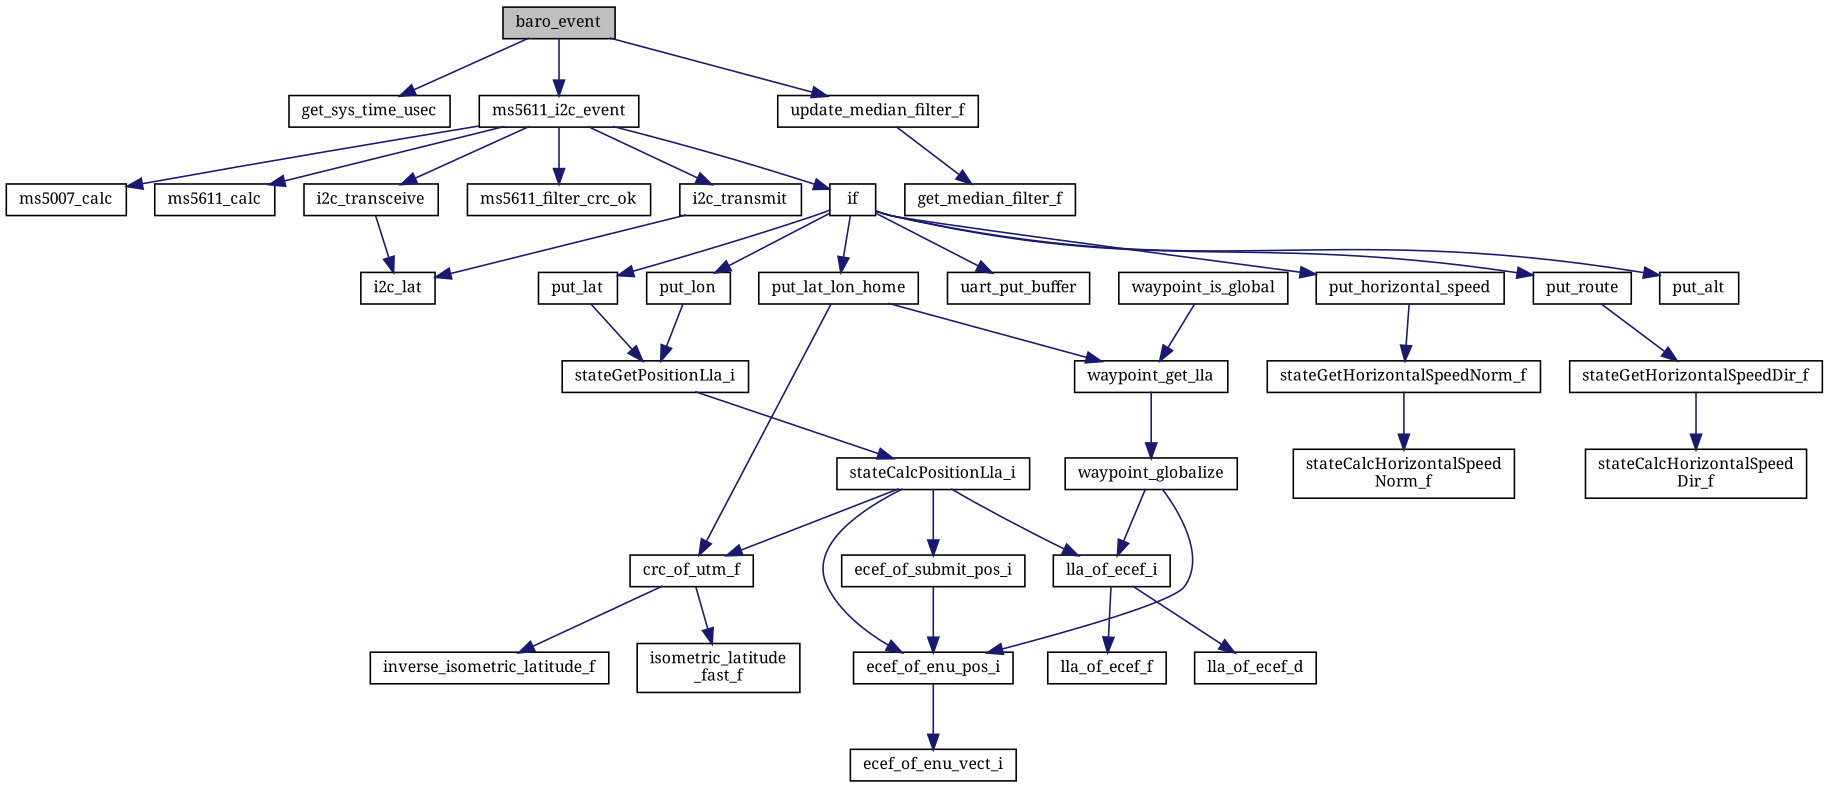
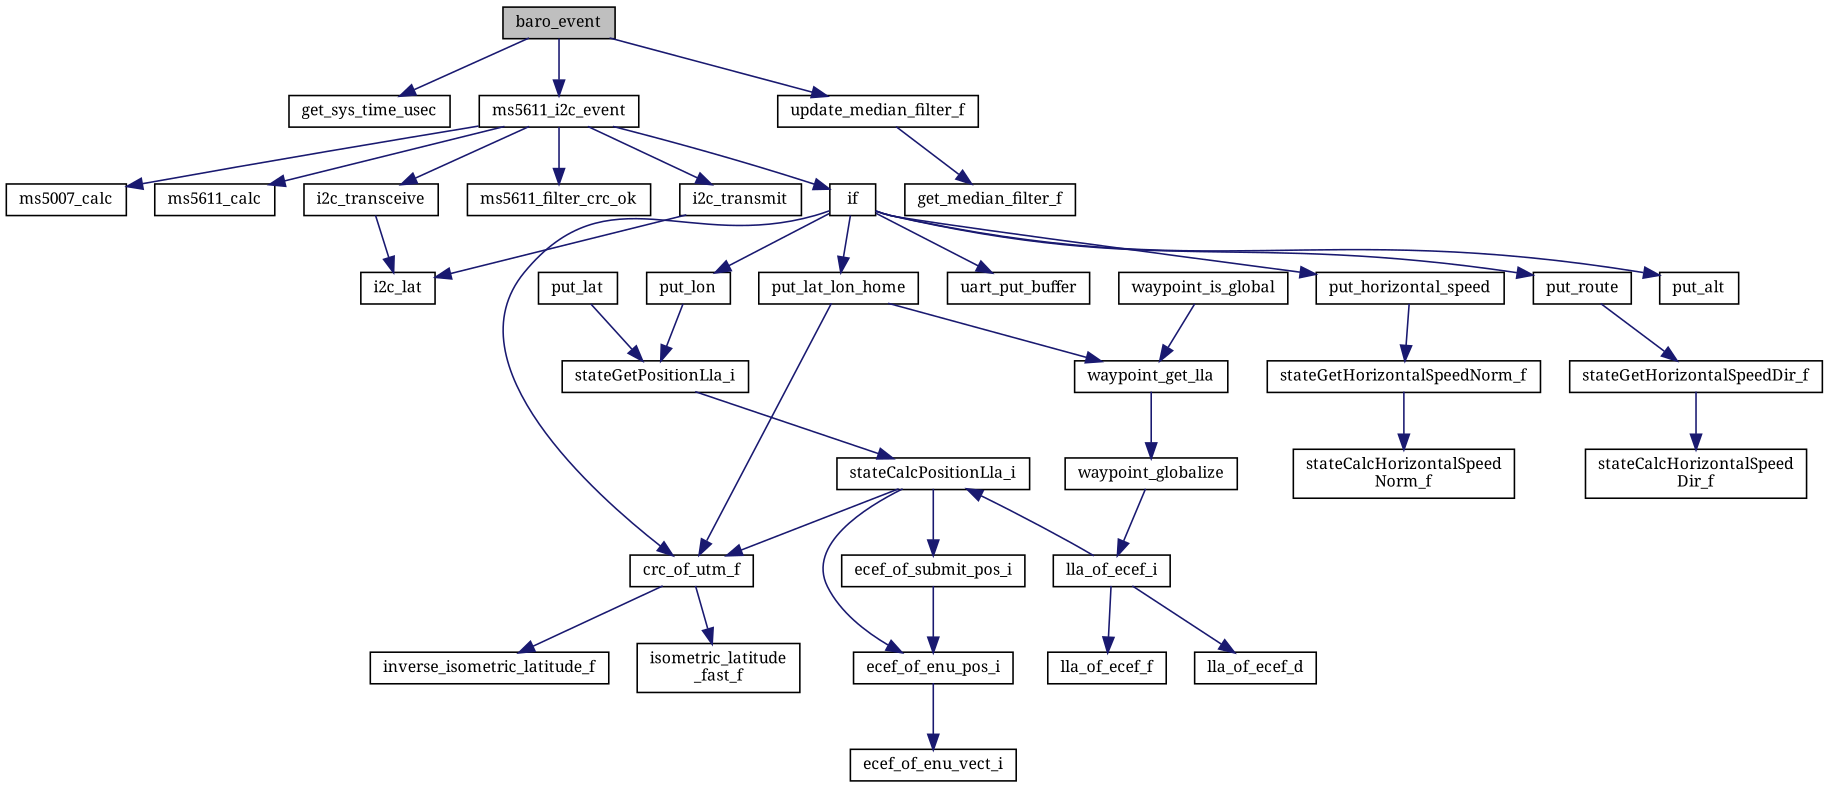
(732, 242) -> (521, 278)
(1007, 520) -> (1038, 525)
(1139, 609) -> none
